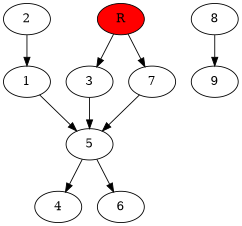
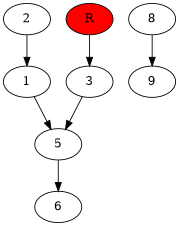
(152, 82) -> none
(58, 207) -> none
